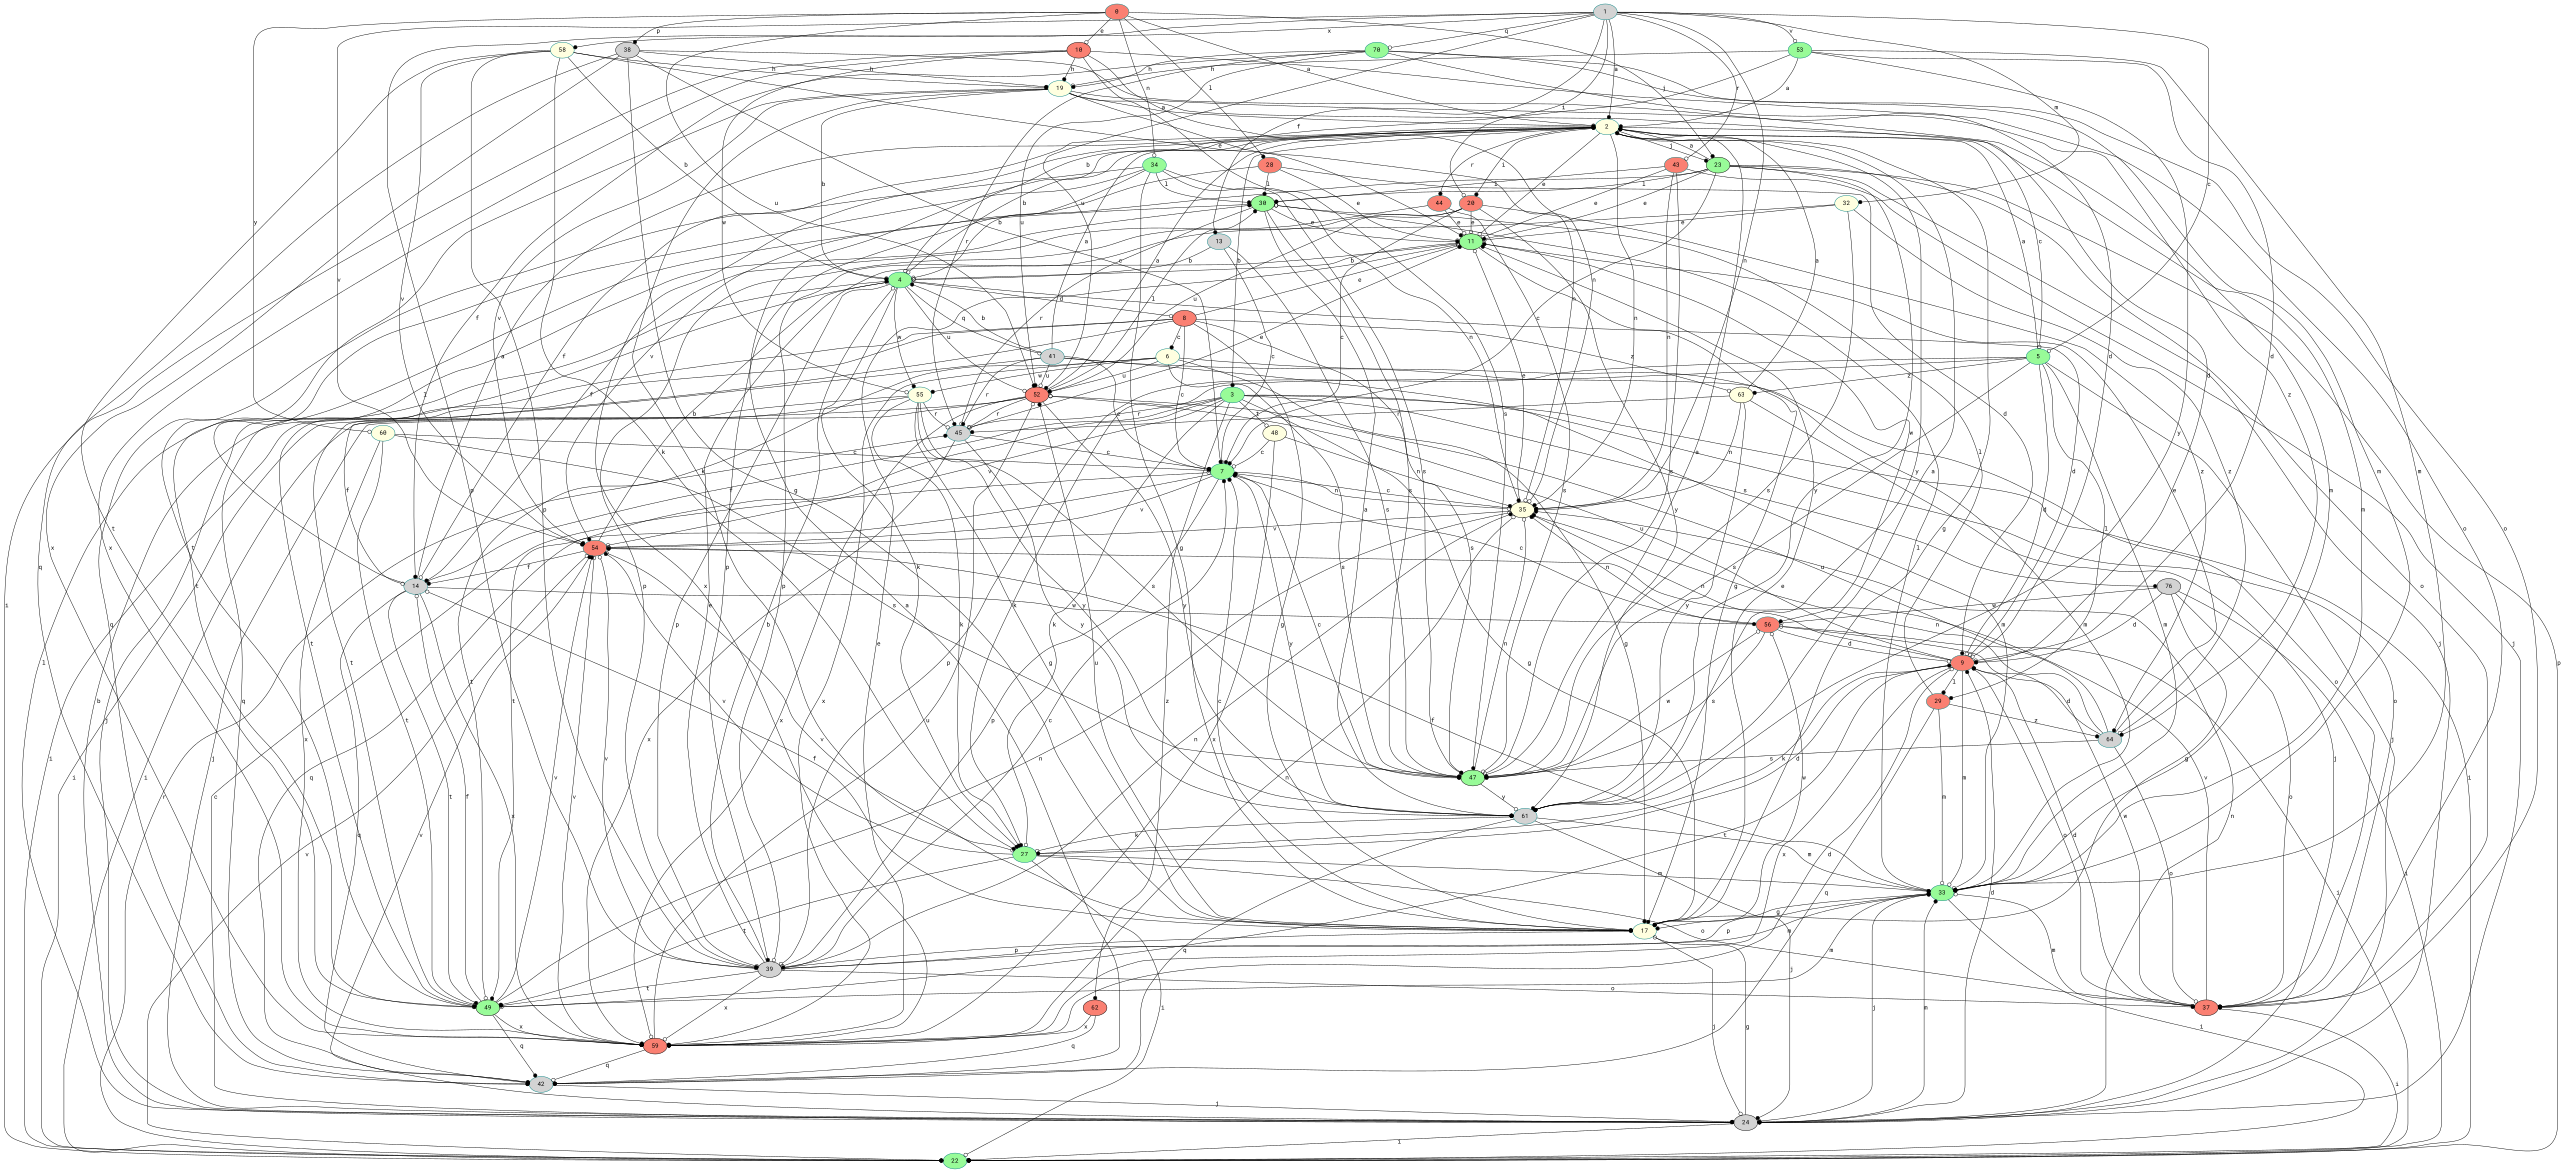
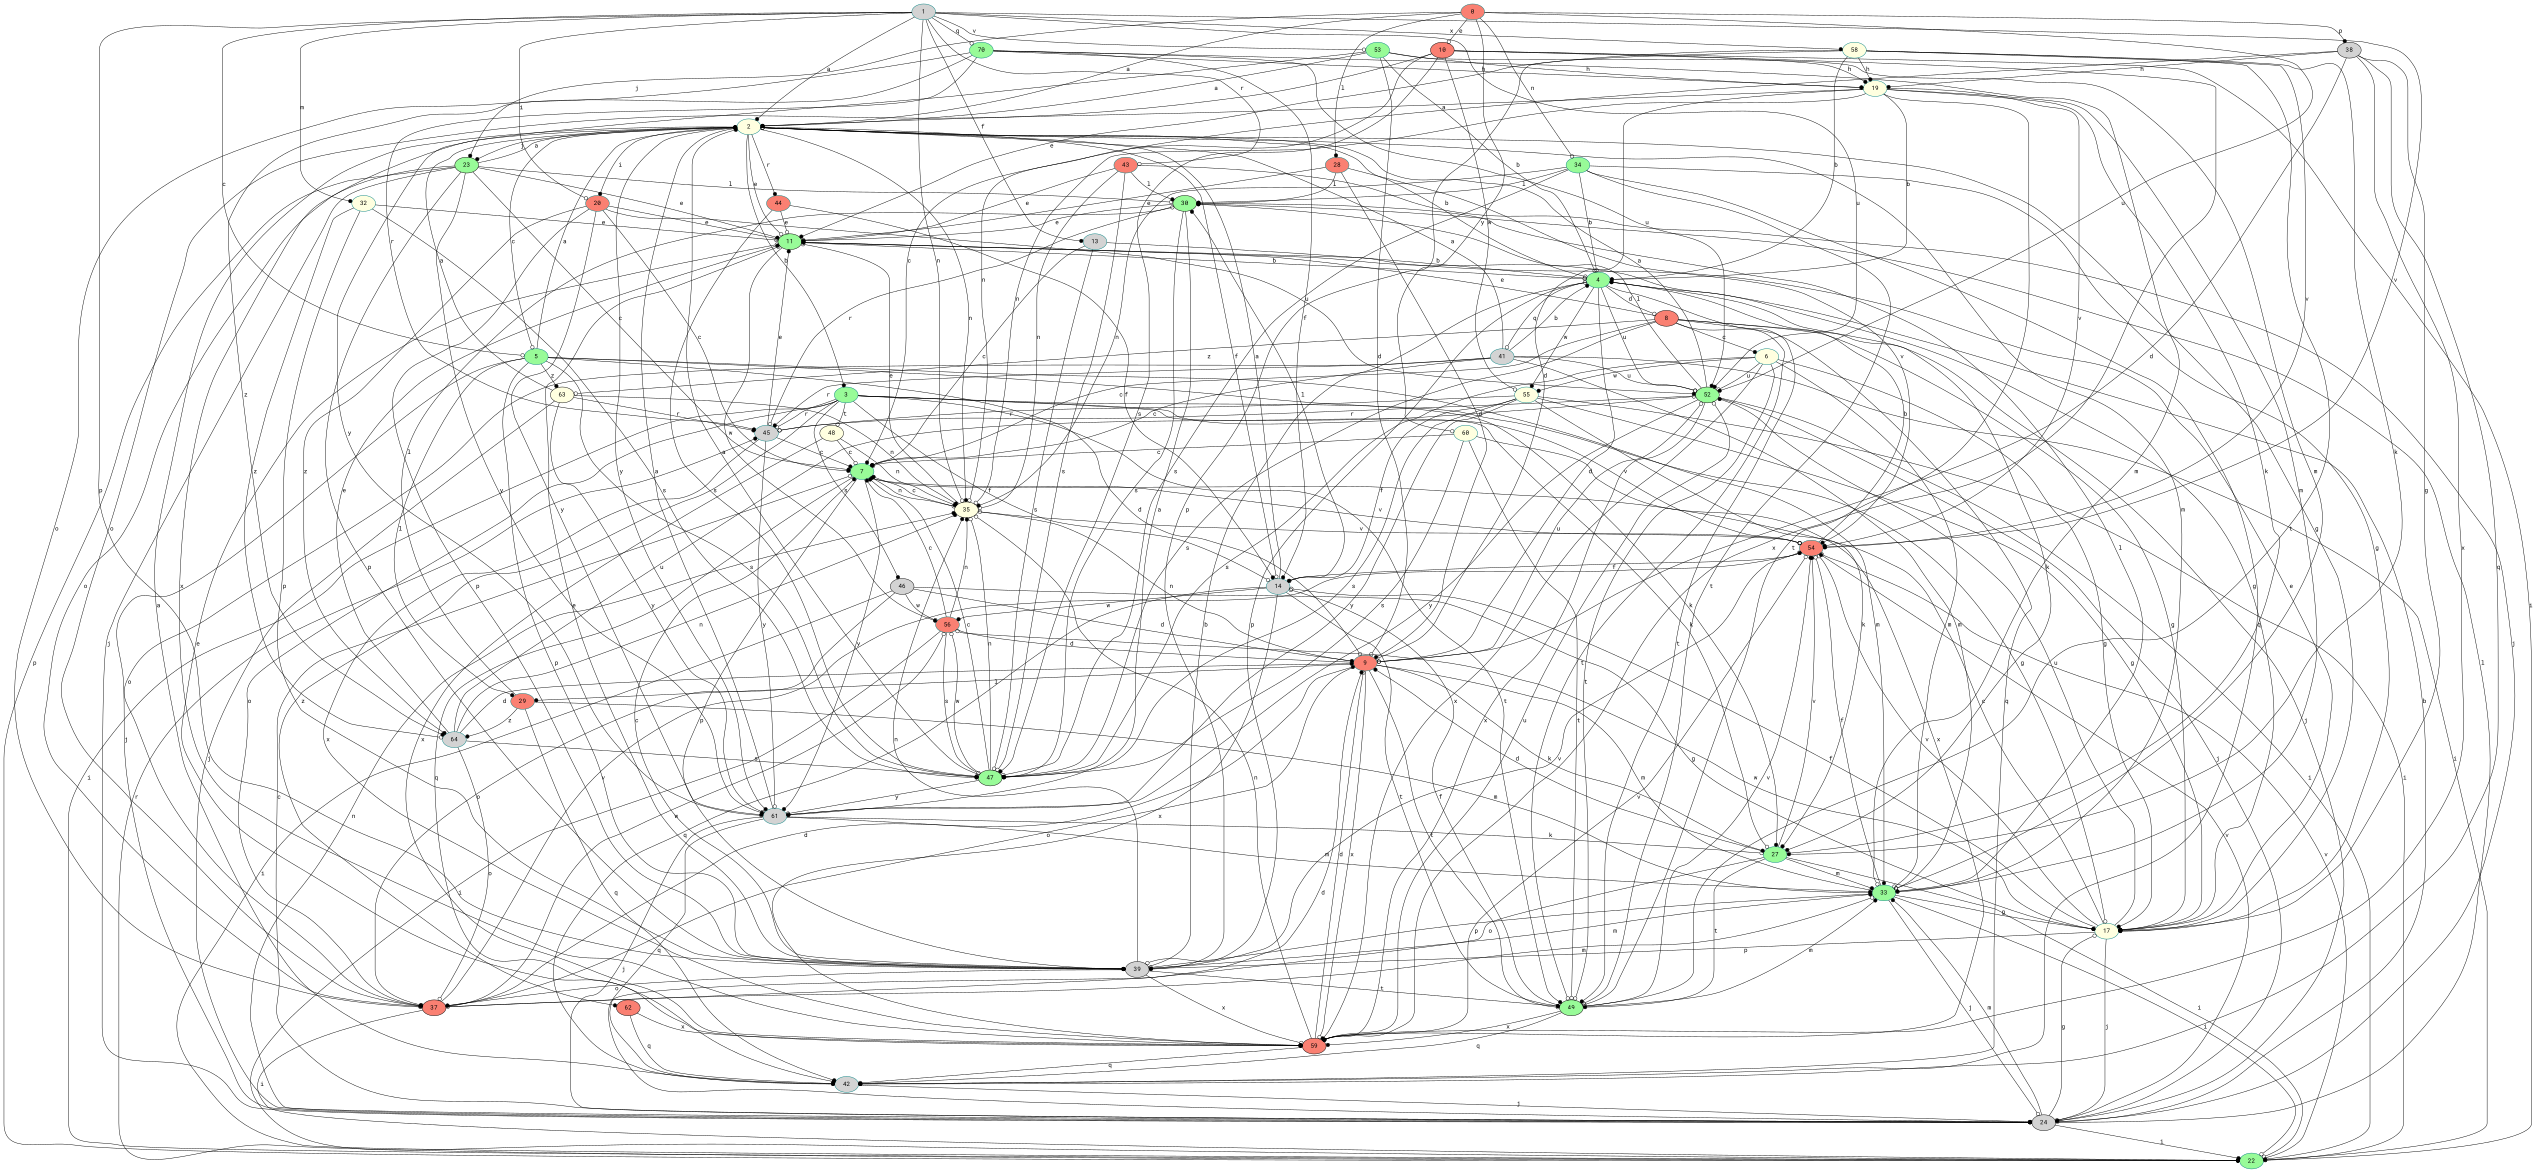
(1037, 395) -> (1707, 395)
(2169, 586) -> (902, 586)
(1035, 757) -> none
